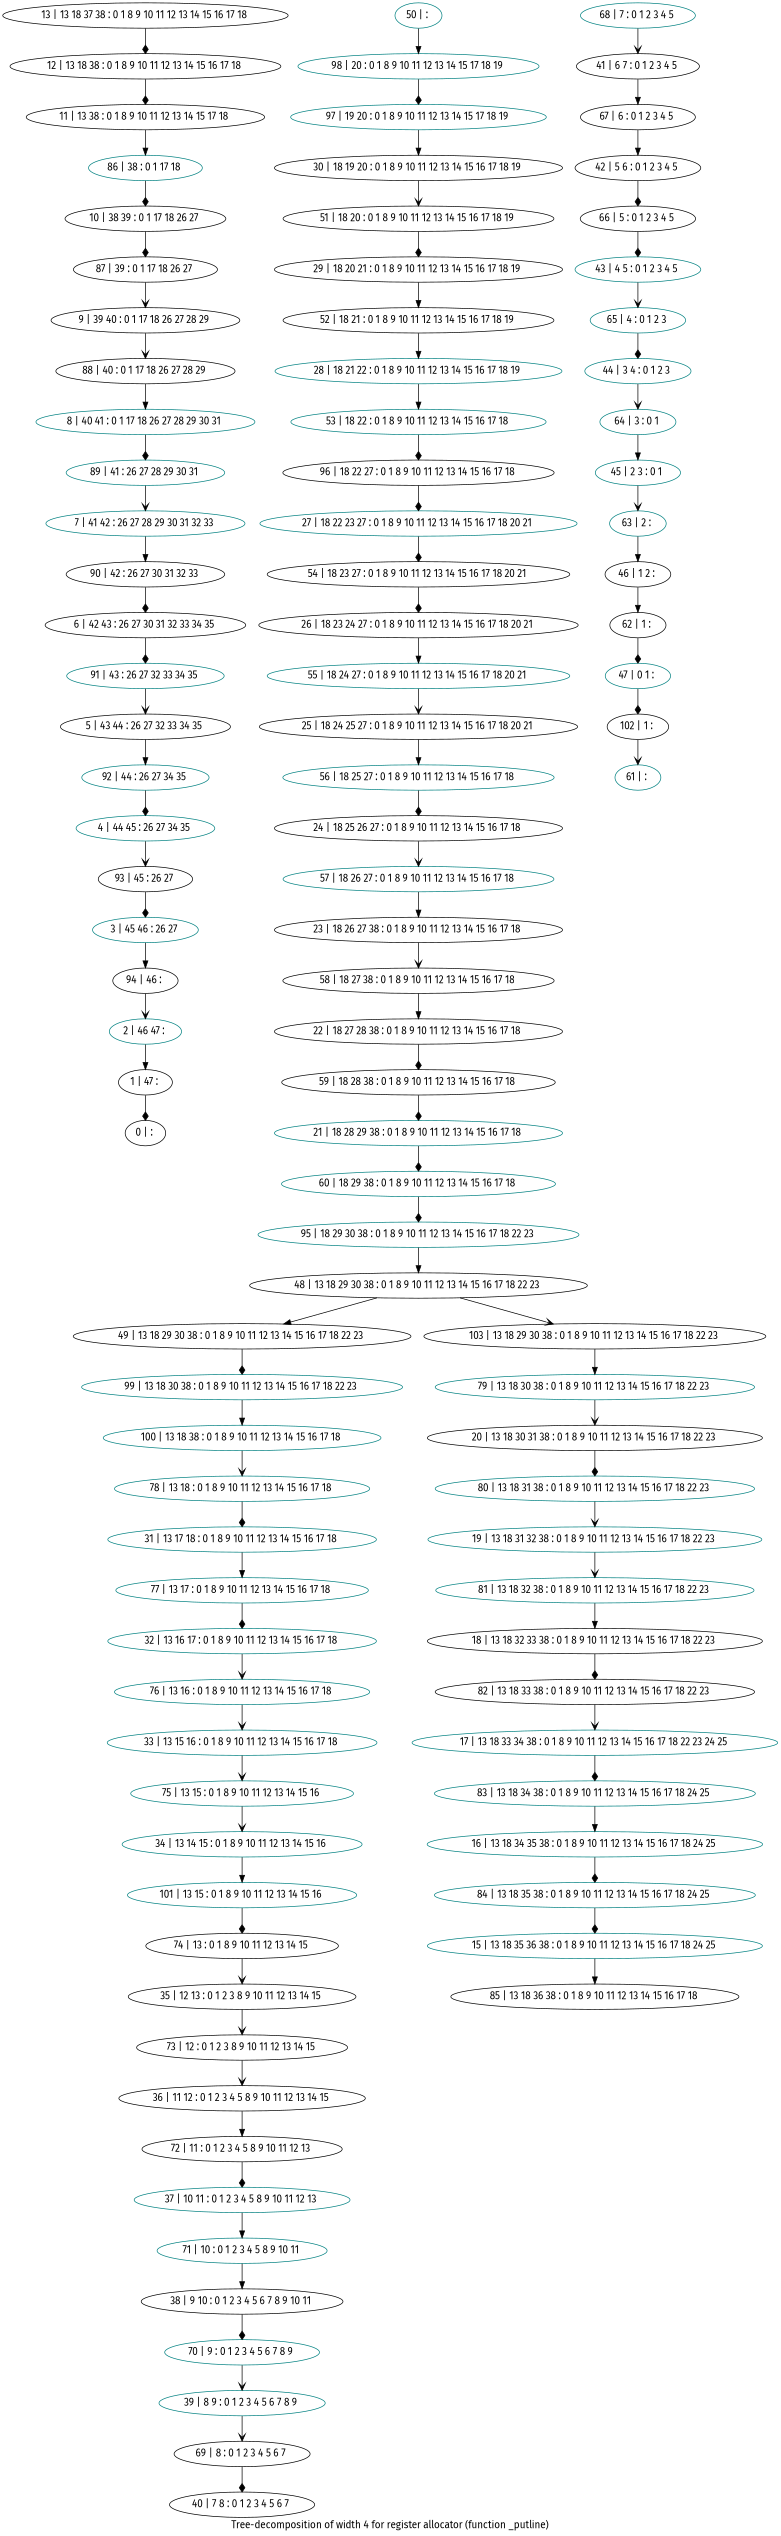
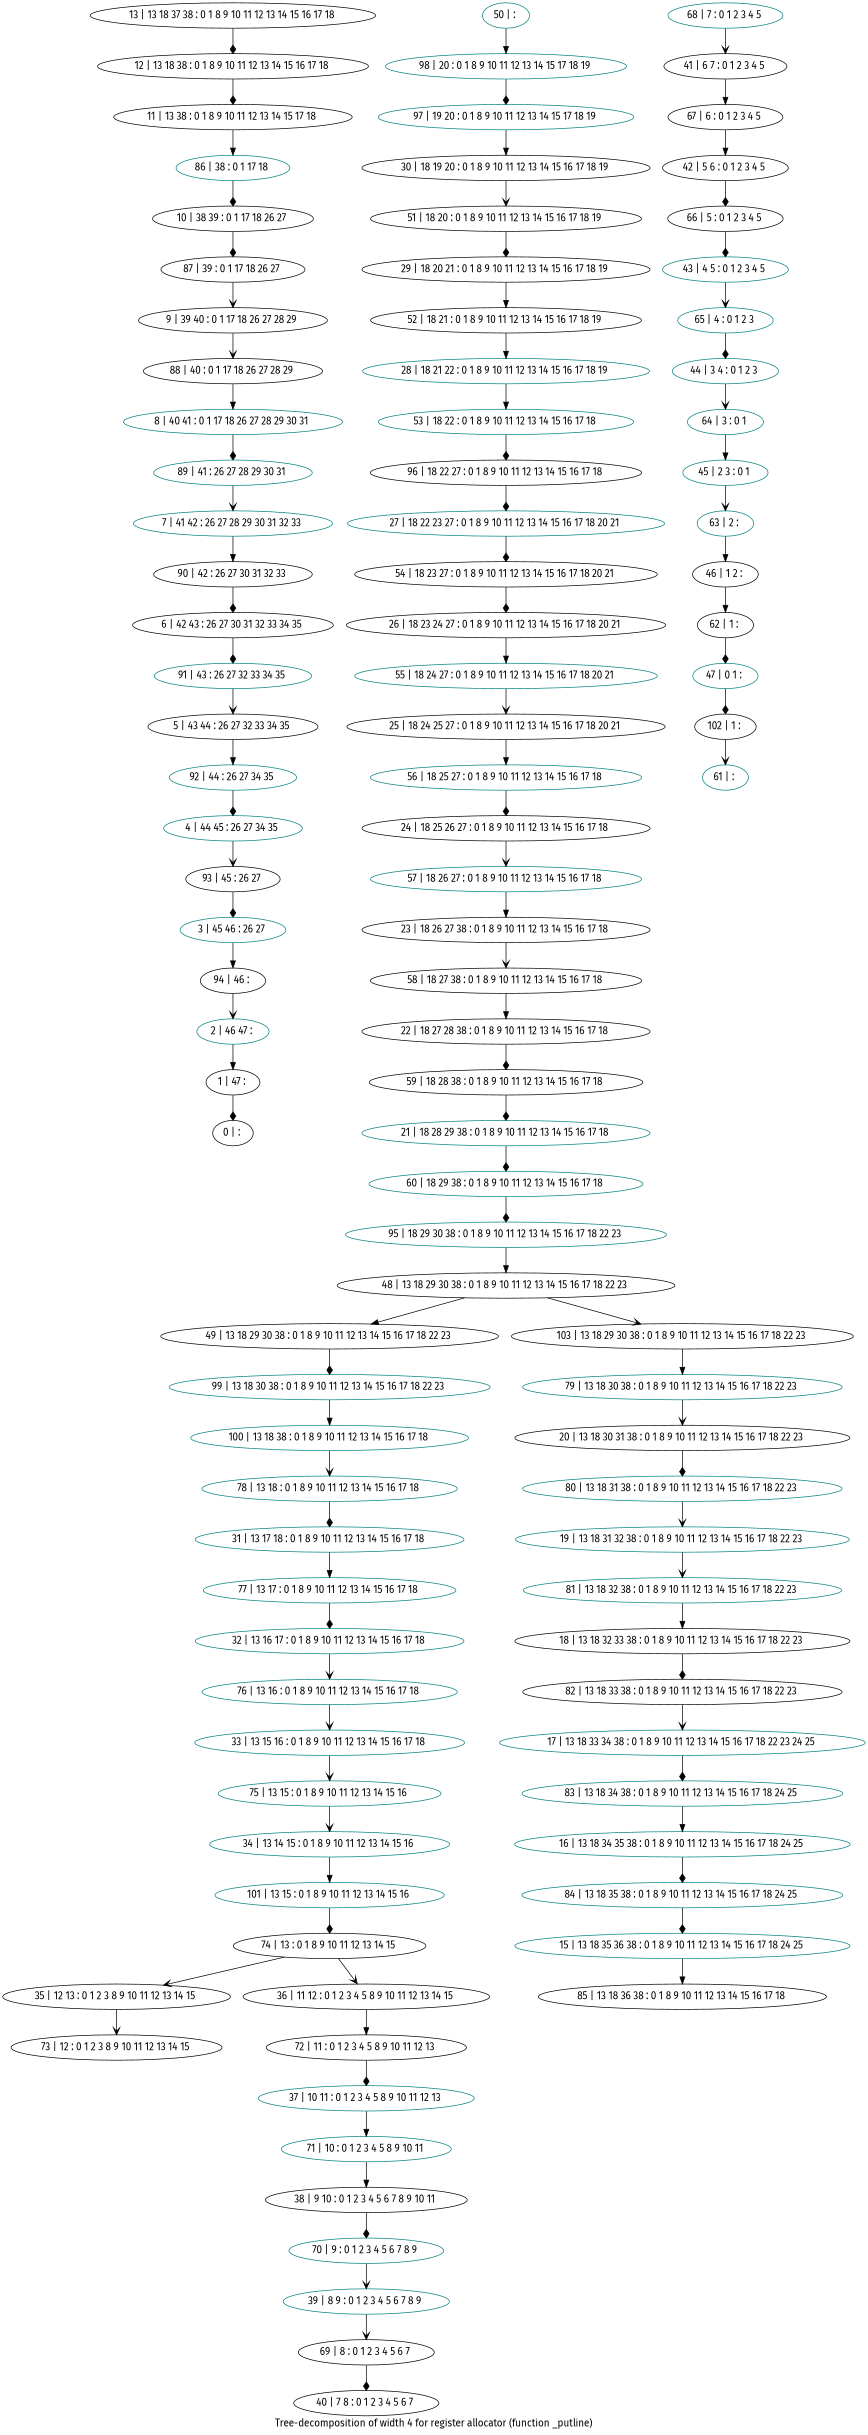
(242, 2069) -> (346, 1968)
